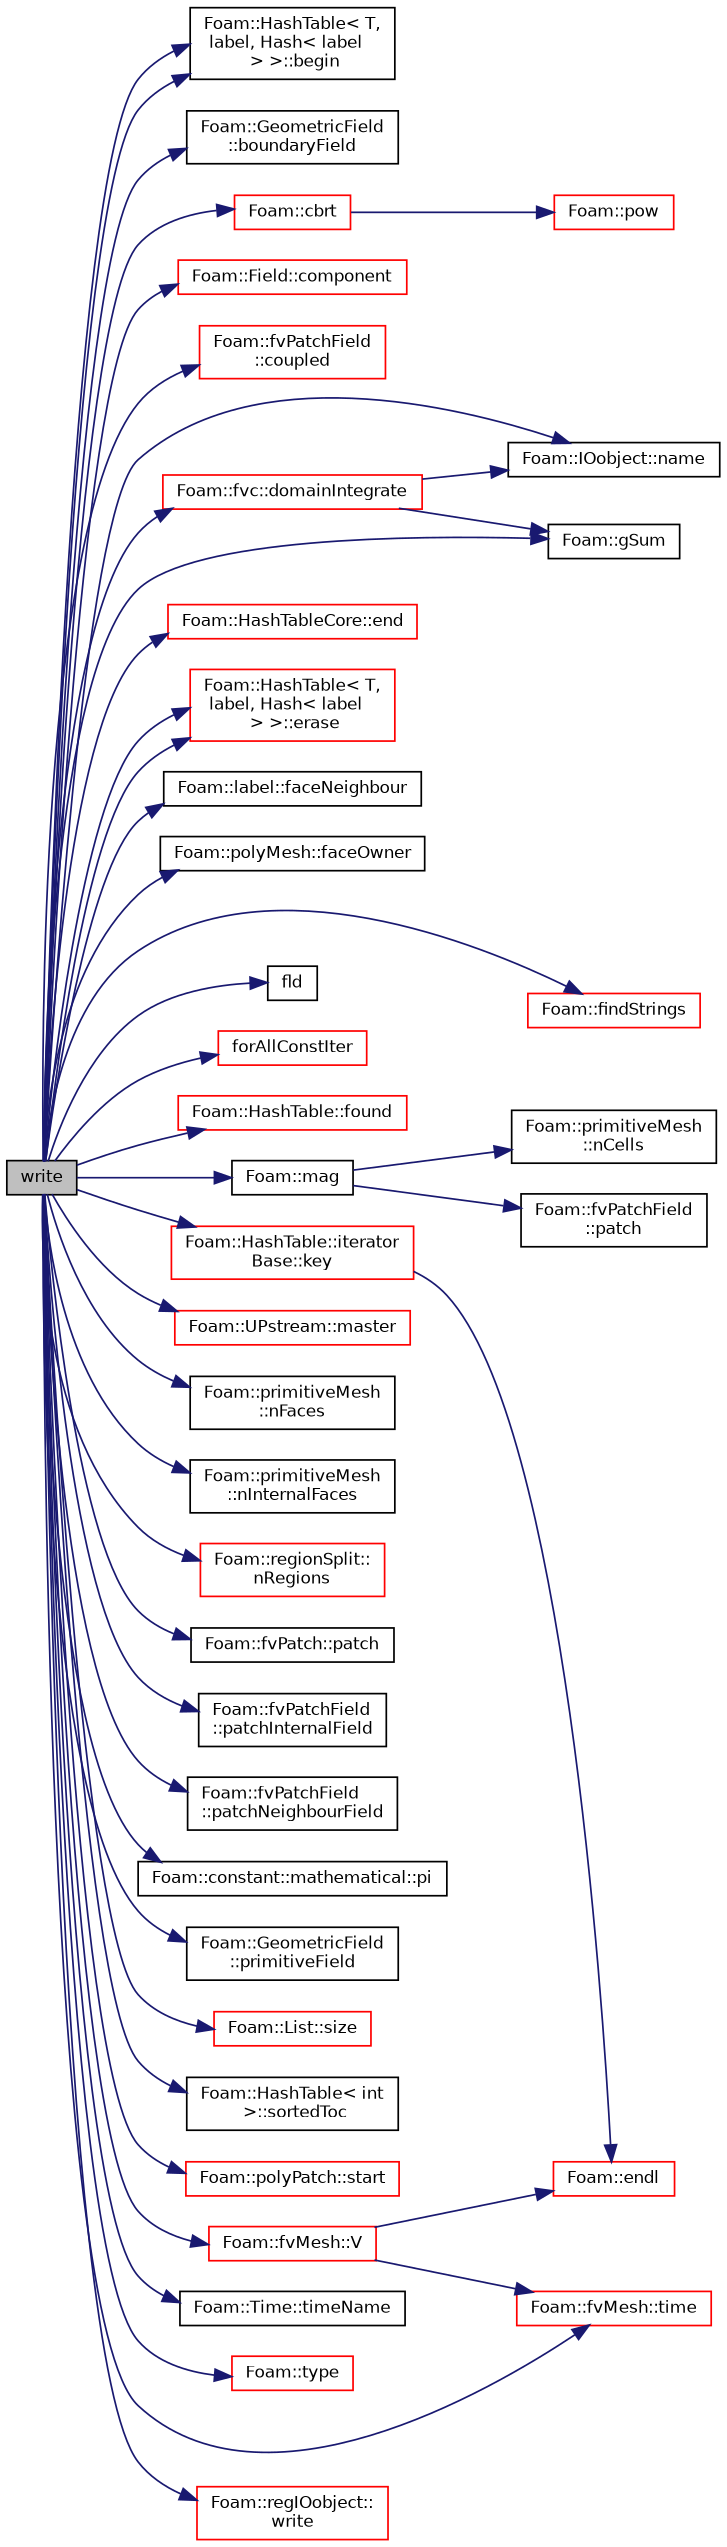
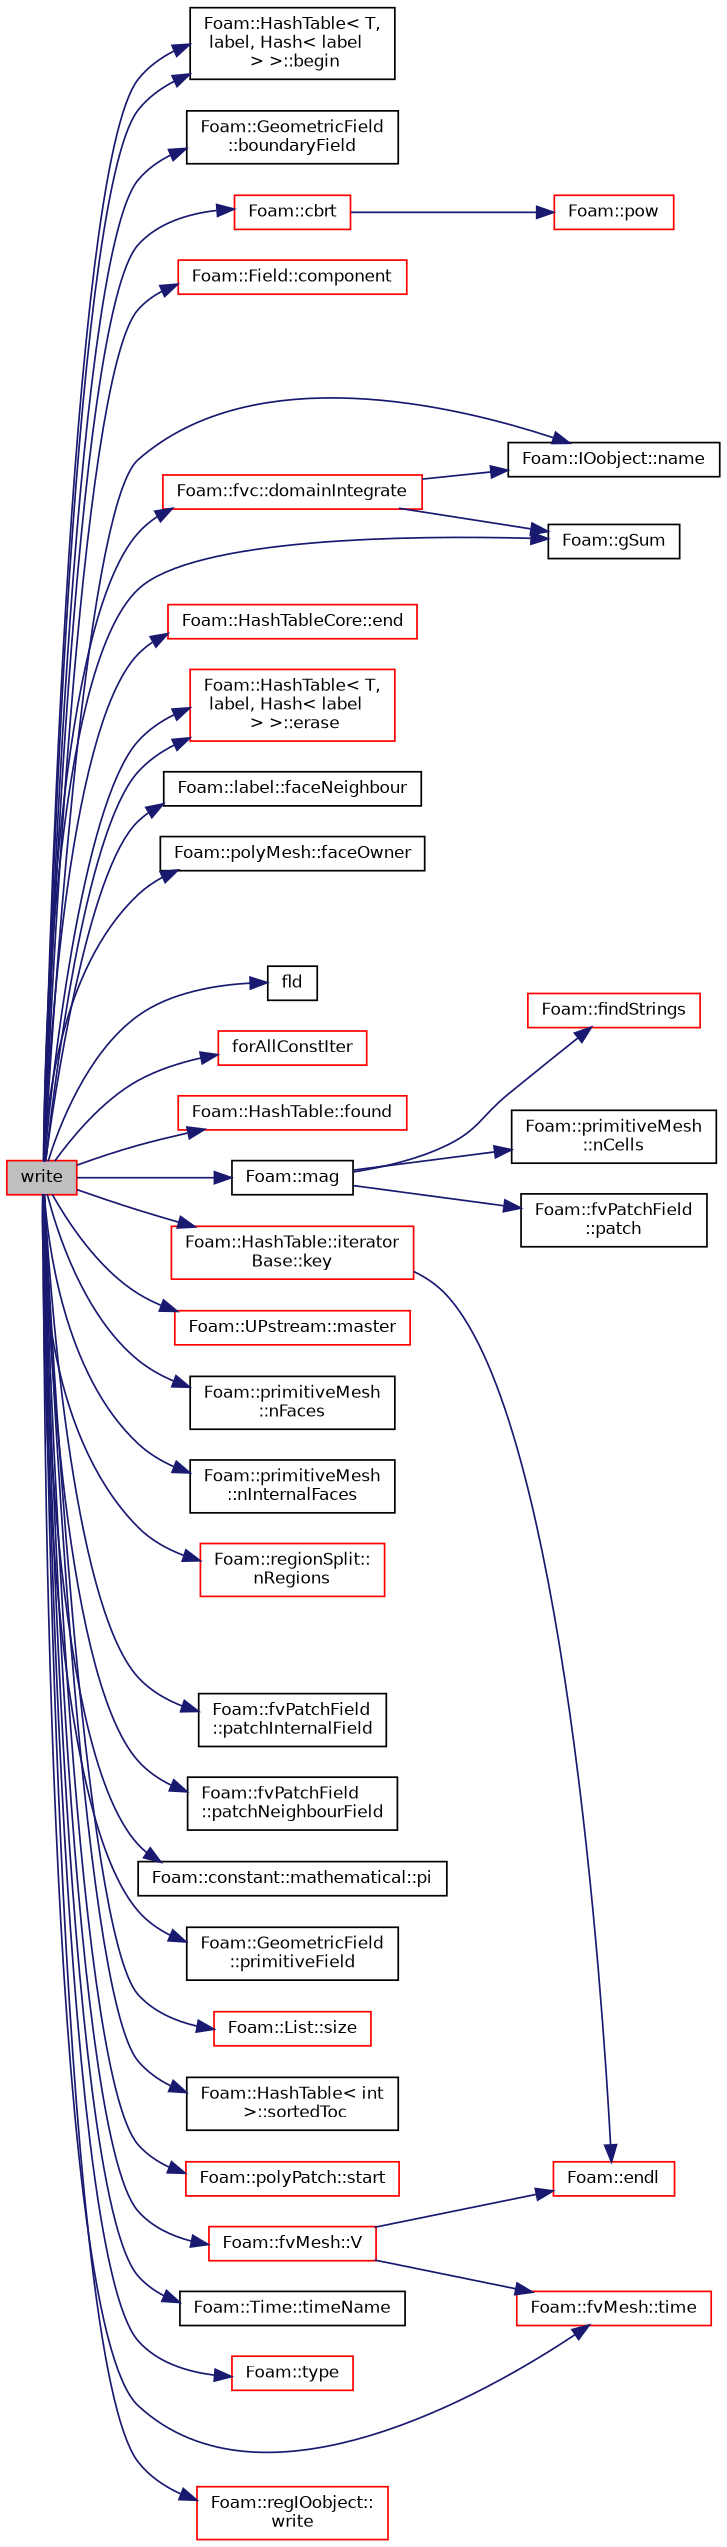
(293, 352) -> none
(236, 915) -> (477, 1125)
(42, 1178) -> (42, 1178)
(293, 1645) -> none
